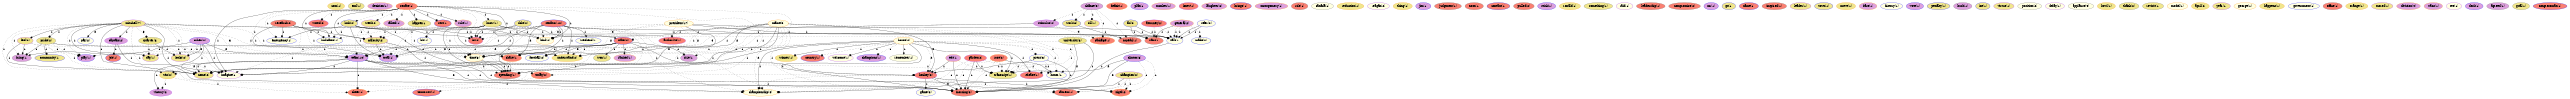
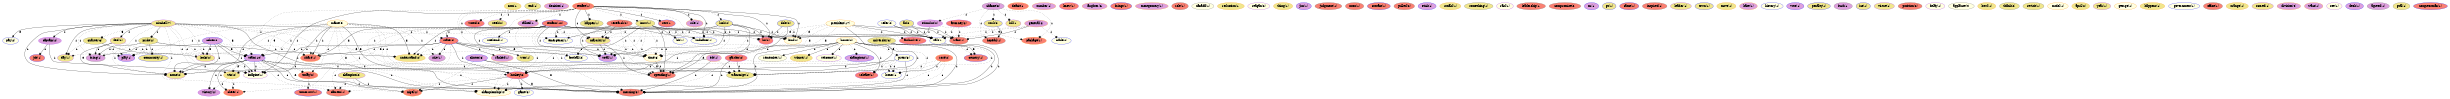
(1140, 6) -> none
(2030, 6) -> (1910, 6)
(275, 54) -> (231, 51)
(9, 58) -> (83, 58)
(943, 86) -> (934, 45)
